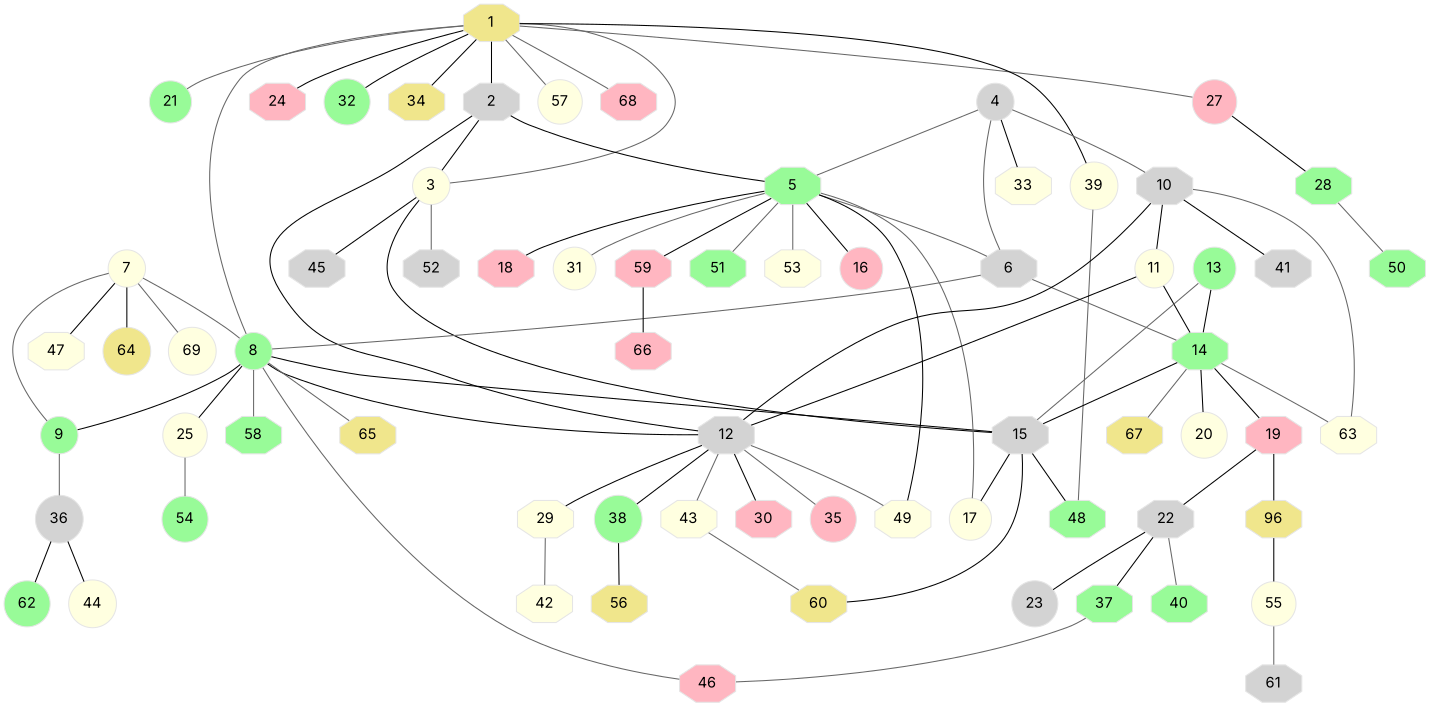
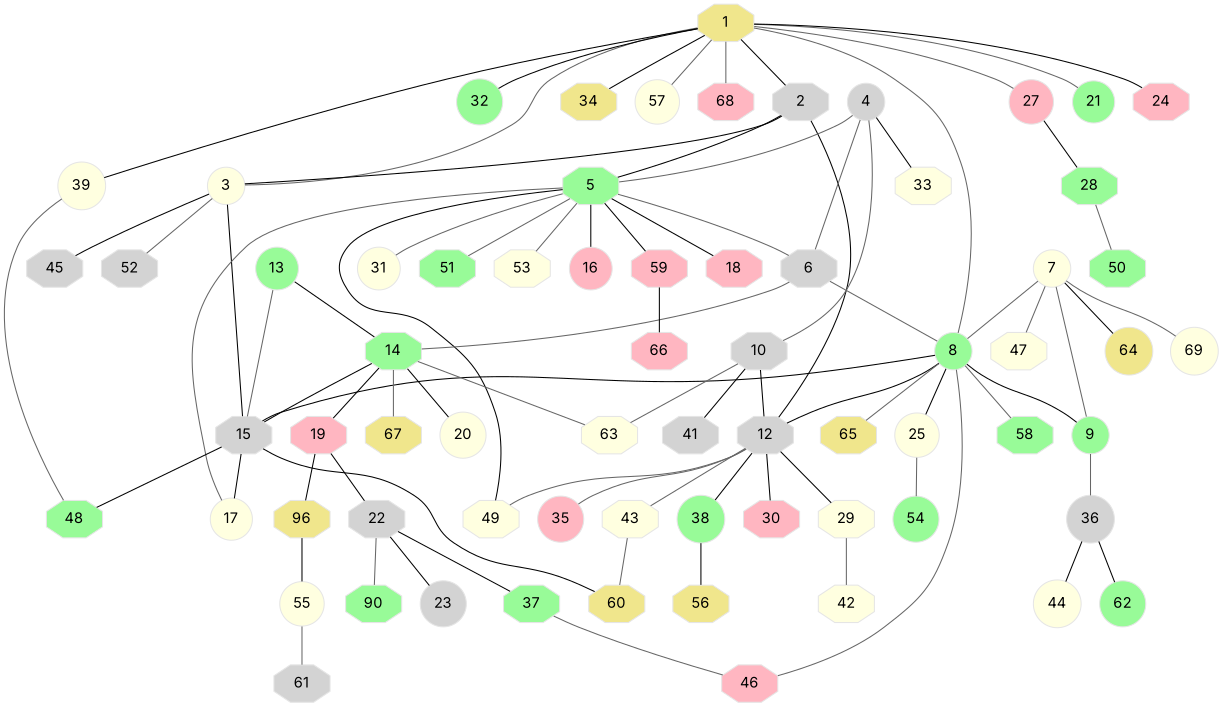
(1154, 269) -> none
(93, 309) -> (1036, 309)
(1179, 604) -> (374, 604)
